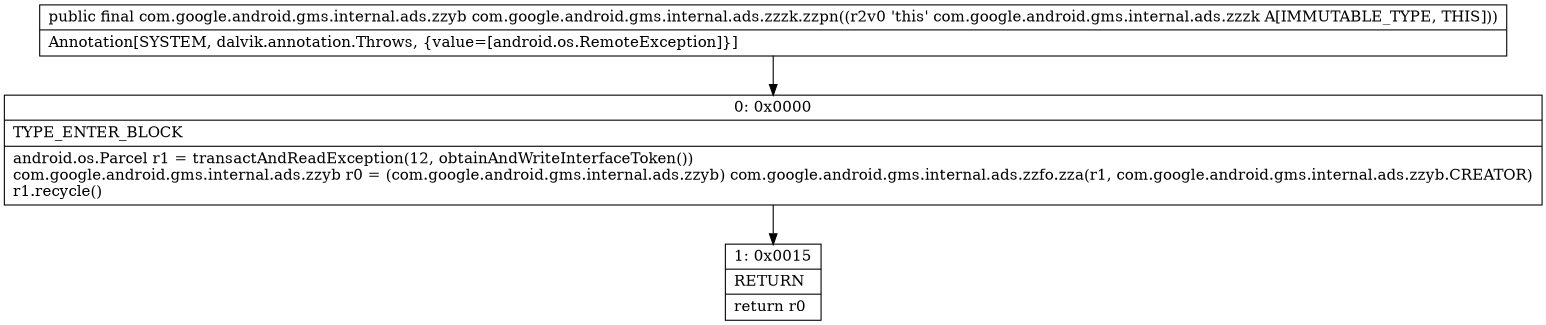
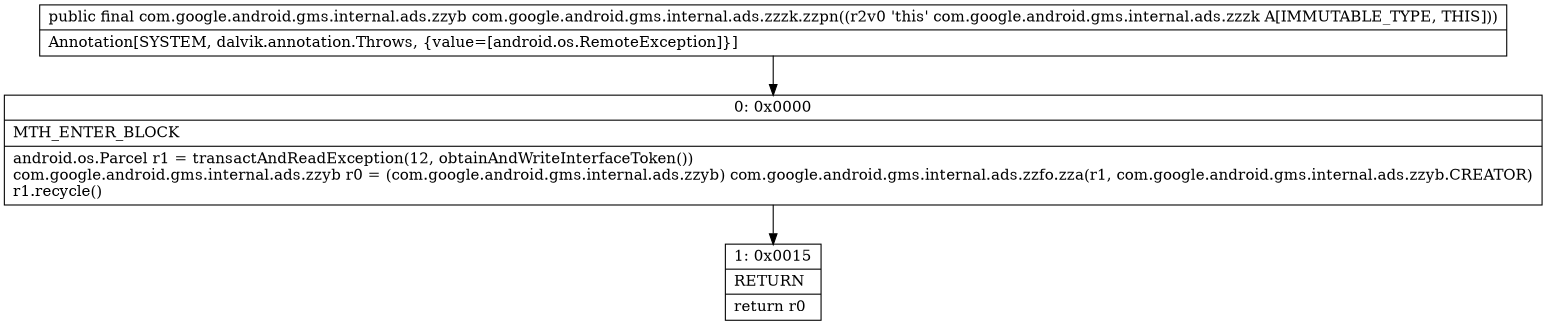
(98, 133) -> (97, 133)
